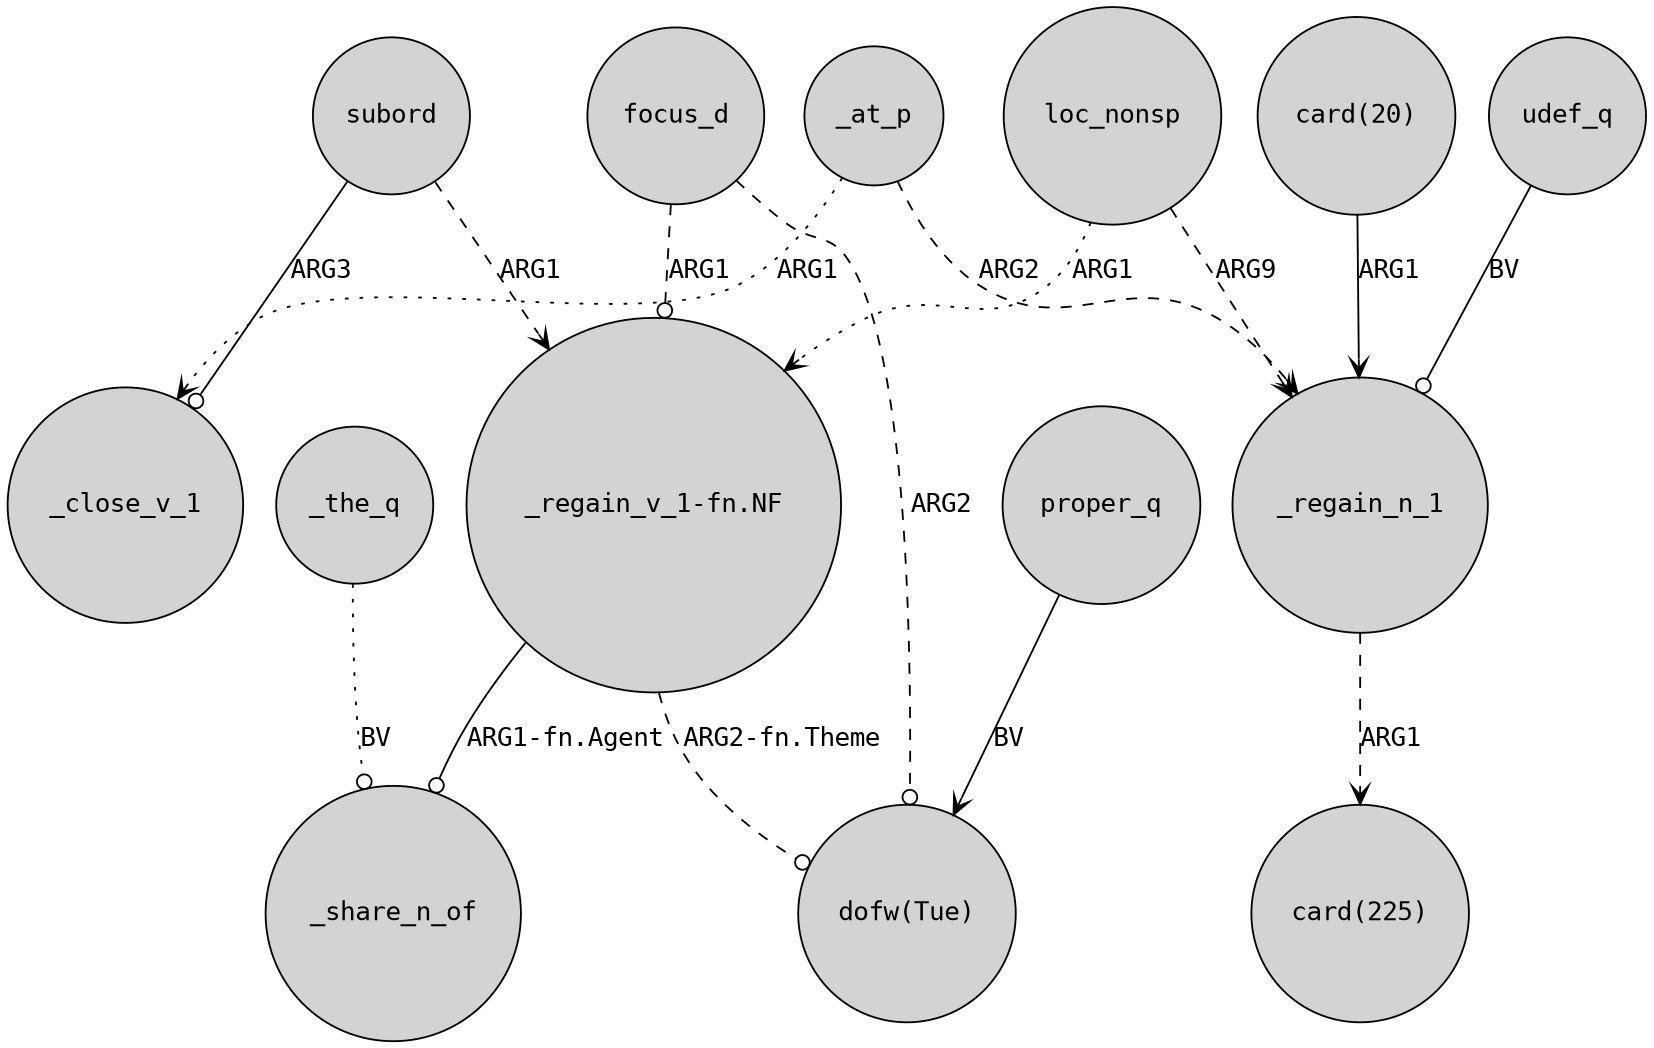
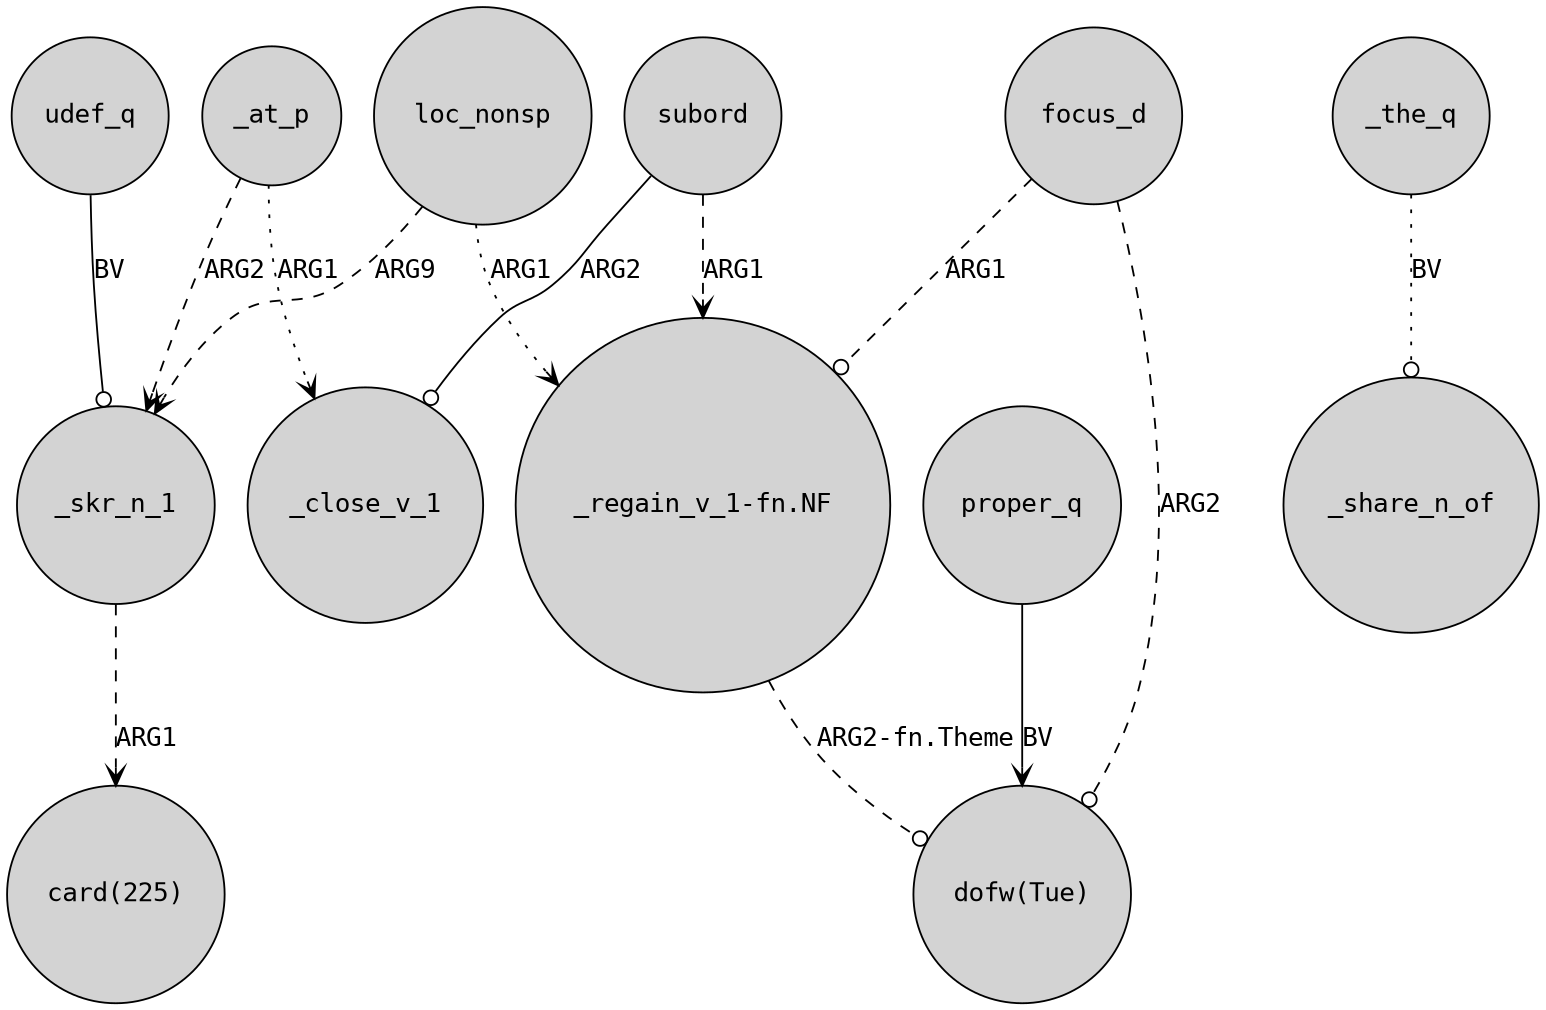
(1356, 116) -> none
(322, 271) -> (611, 271)
(1360, 505) -> (116, 505)
(478, 707) -> none
